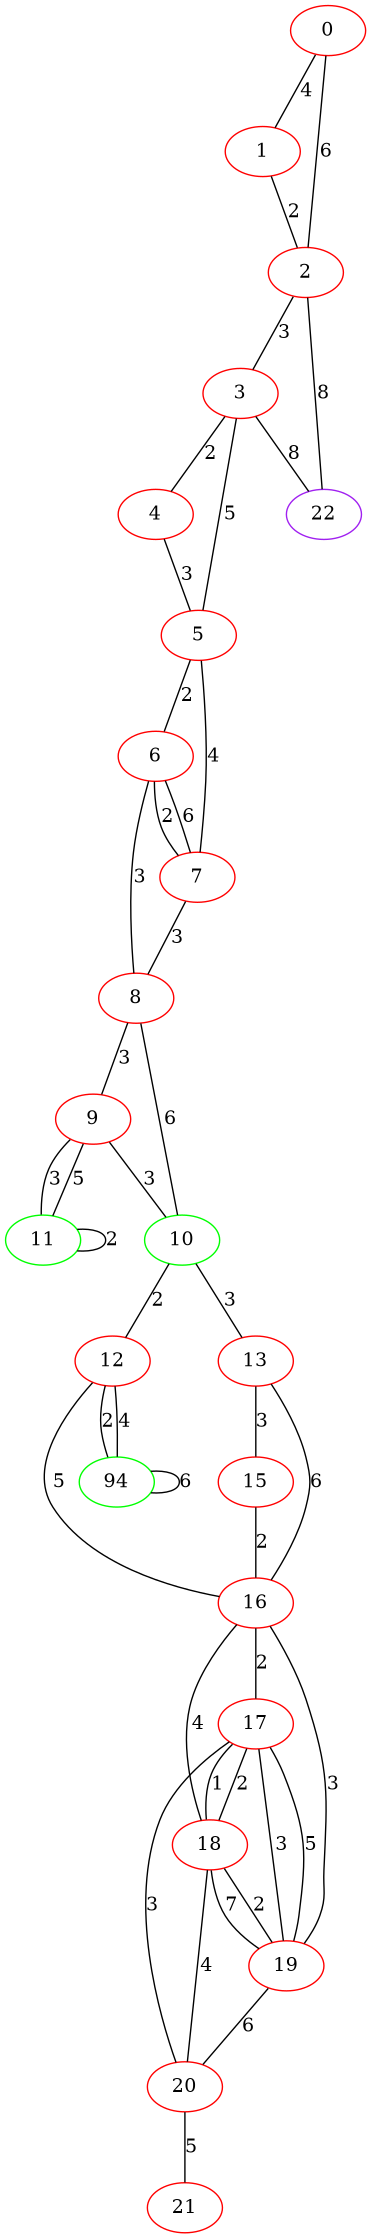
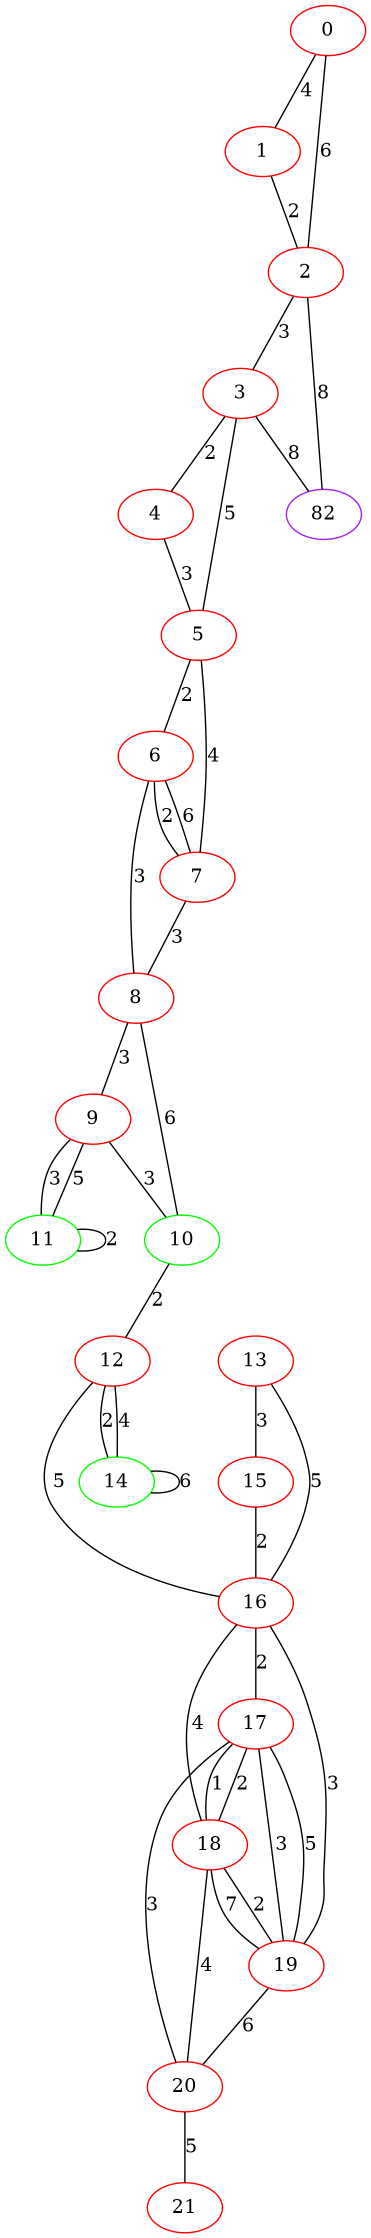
(324, 514) -> (324, 514)
(219, 1301) -> none
(117, 1482) -> (117, 1482)
(317, 1482) -> (317, 1482)
